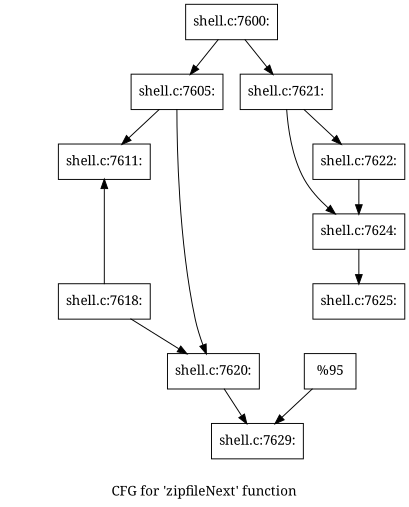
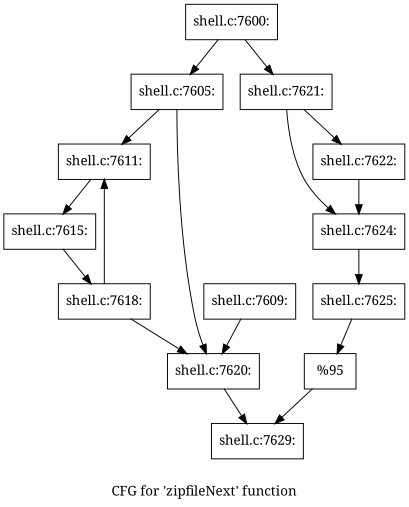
none -> (50, 232)
none -> (250, 301)
none -> (346, 332)
